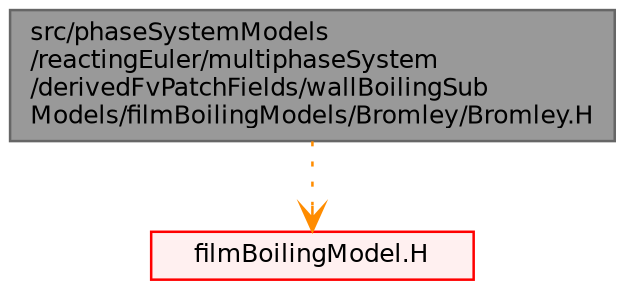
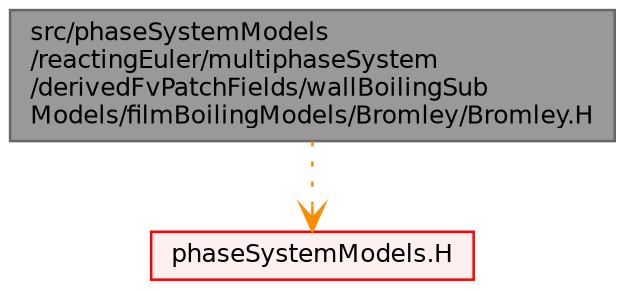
(312, 256) -> (312, 256)
